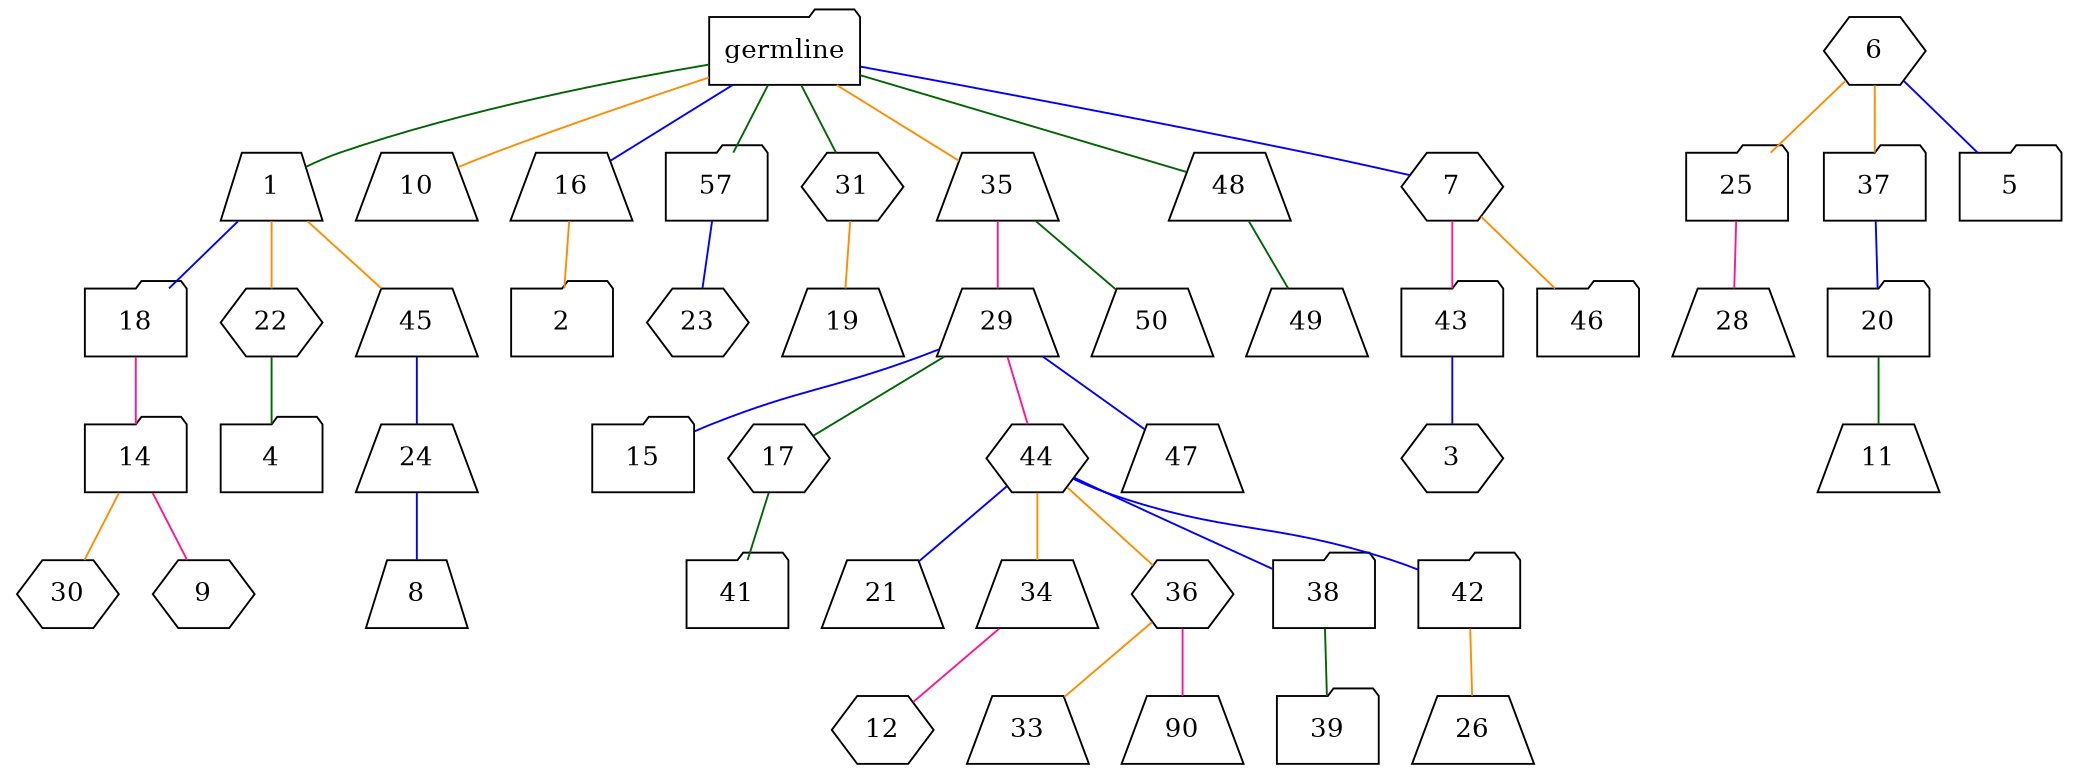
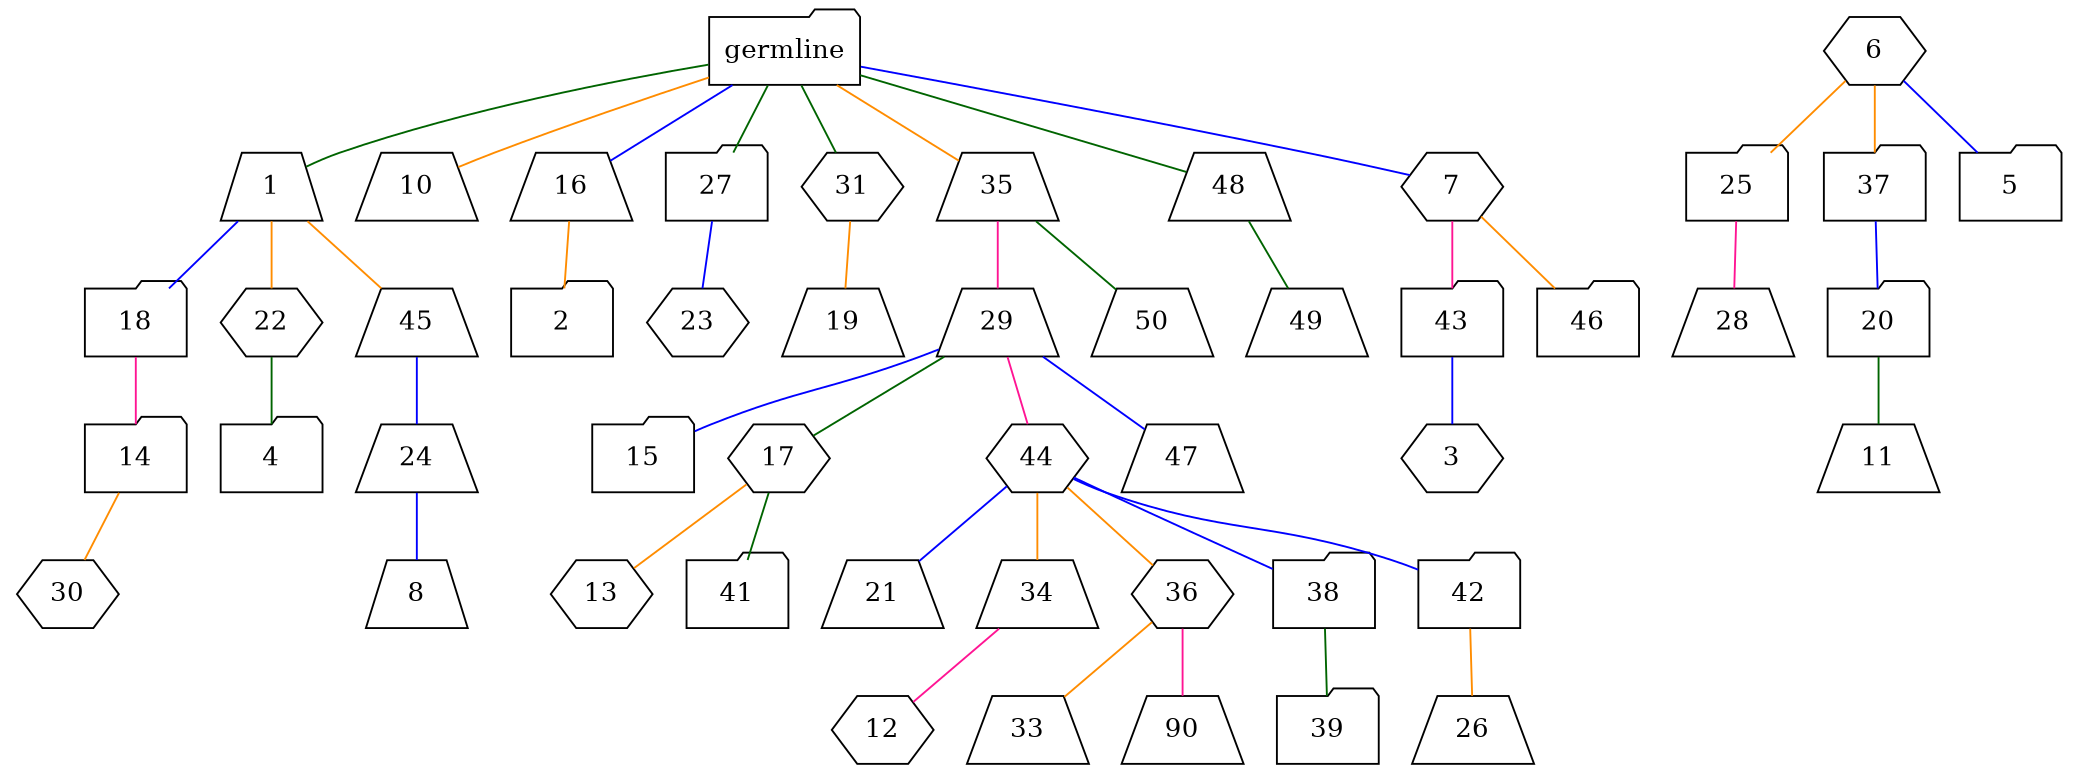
(717, 187) -> (717, 187)
(204, 594) -> none
none -> (602, 594)
